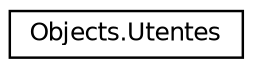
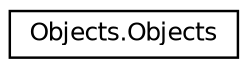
(126, 34) -> (124, 34)
